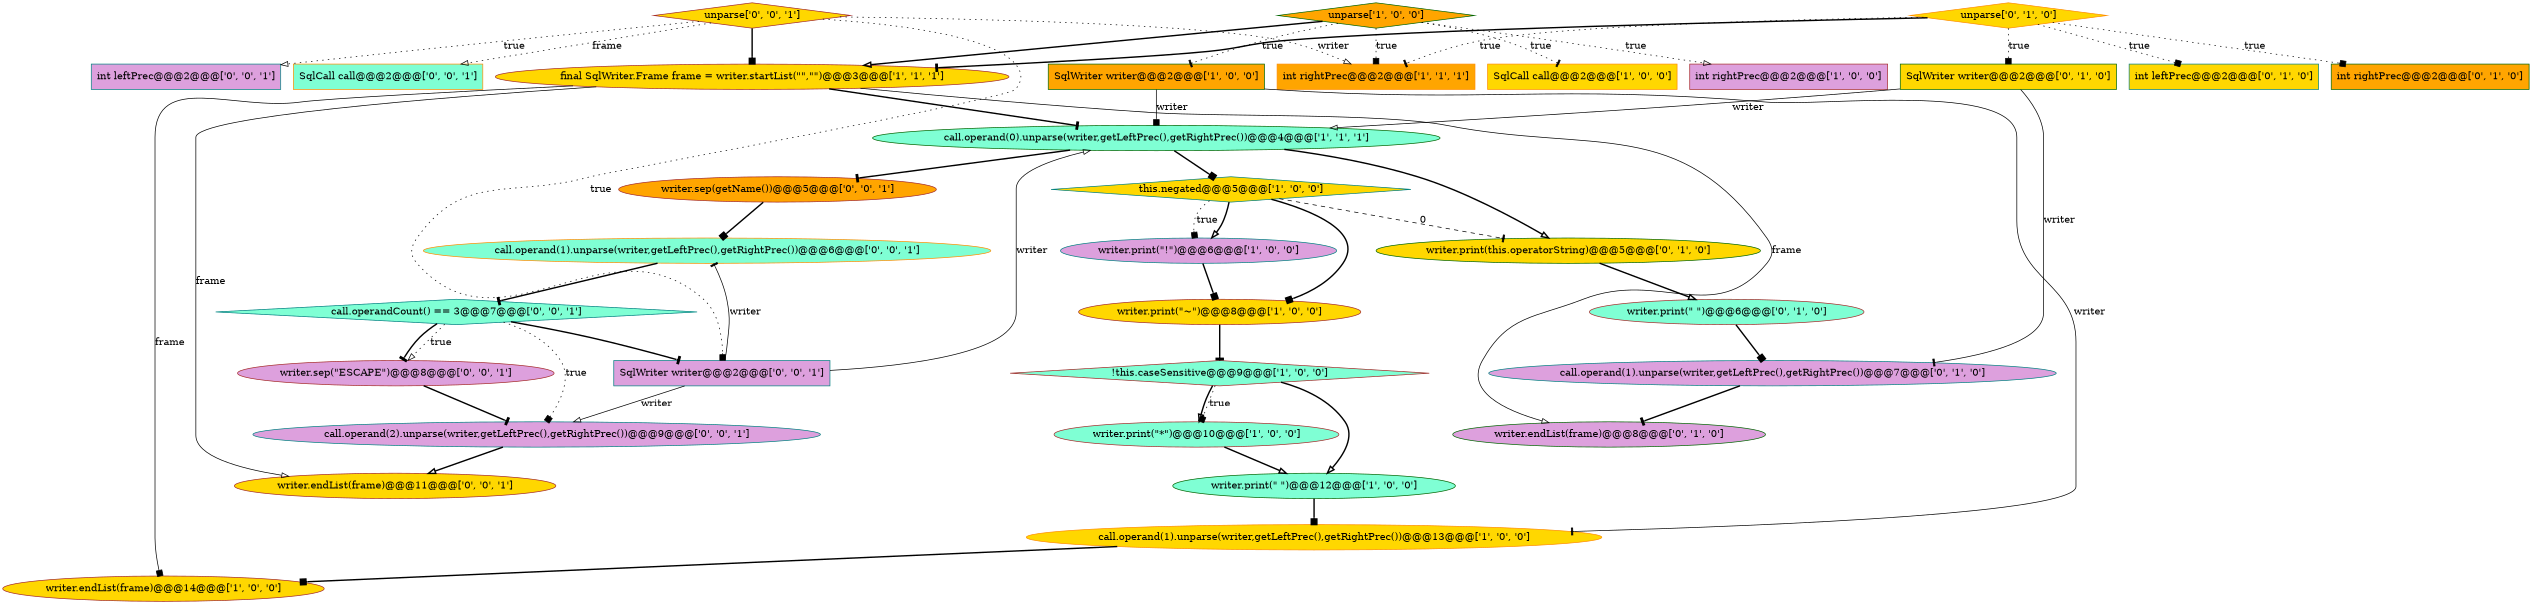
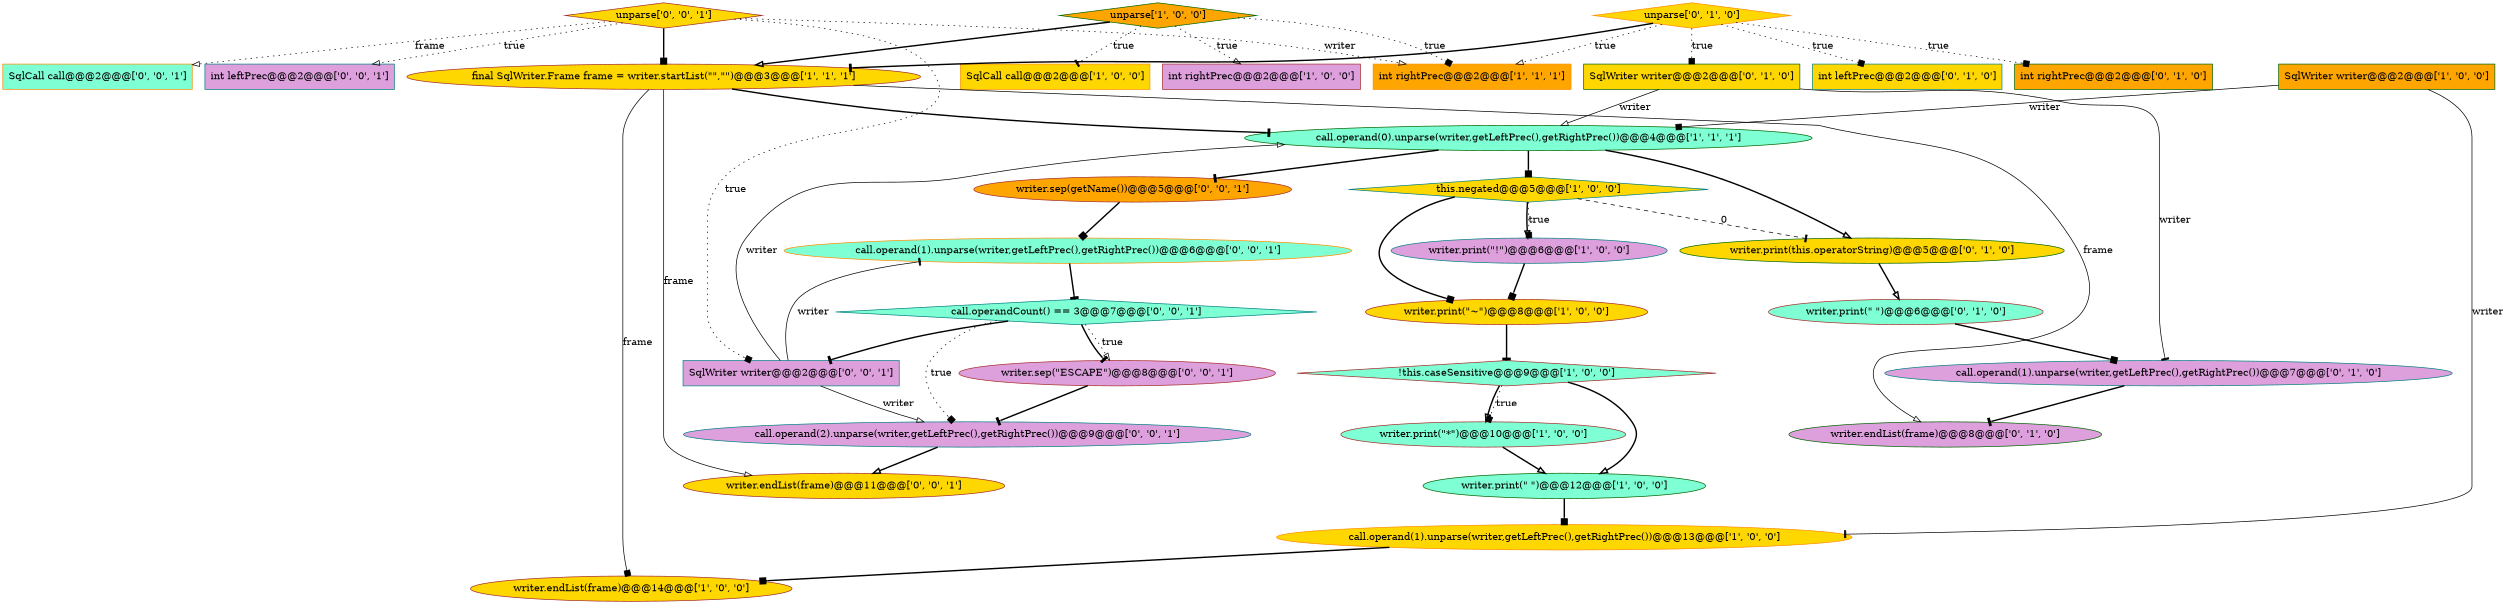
(1547, 33) -> (1593, 43)
(1283, 35) -> none
